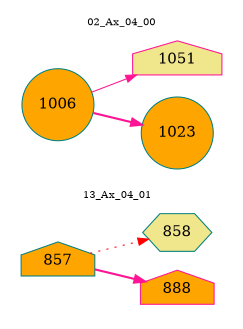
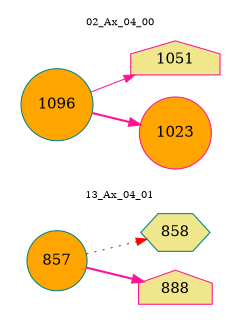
(58, 105) -> (57, 105)
(177, 133) -> (175, 133)
(58, 261) -> (57, 261)
(177, 289) -> (175, 289)
